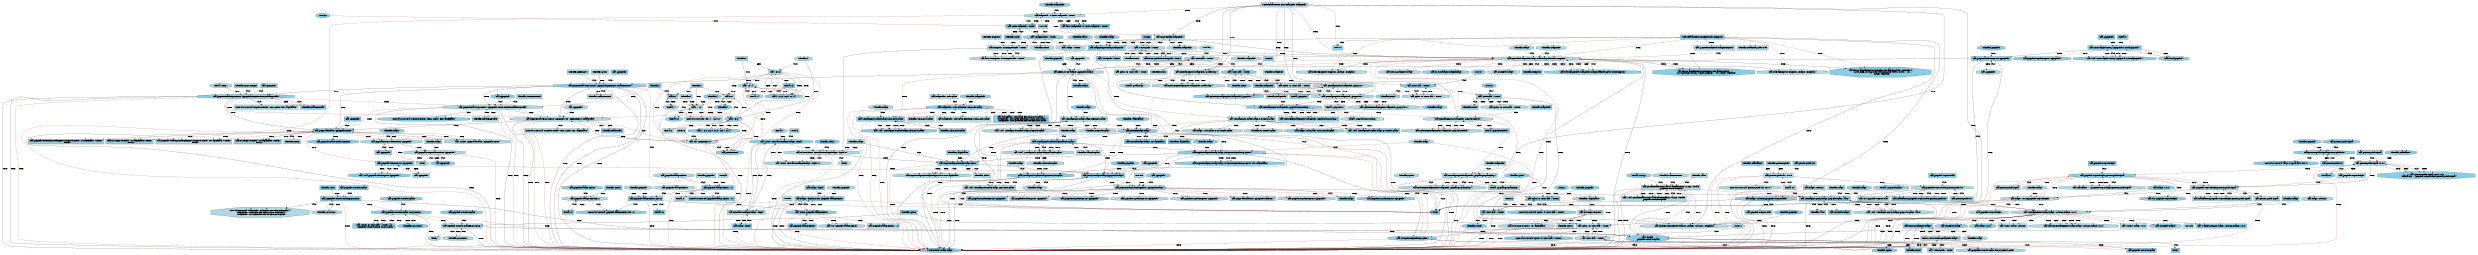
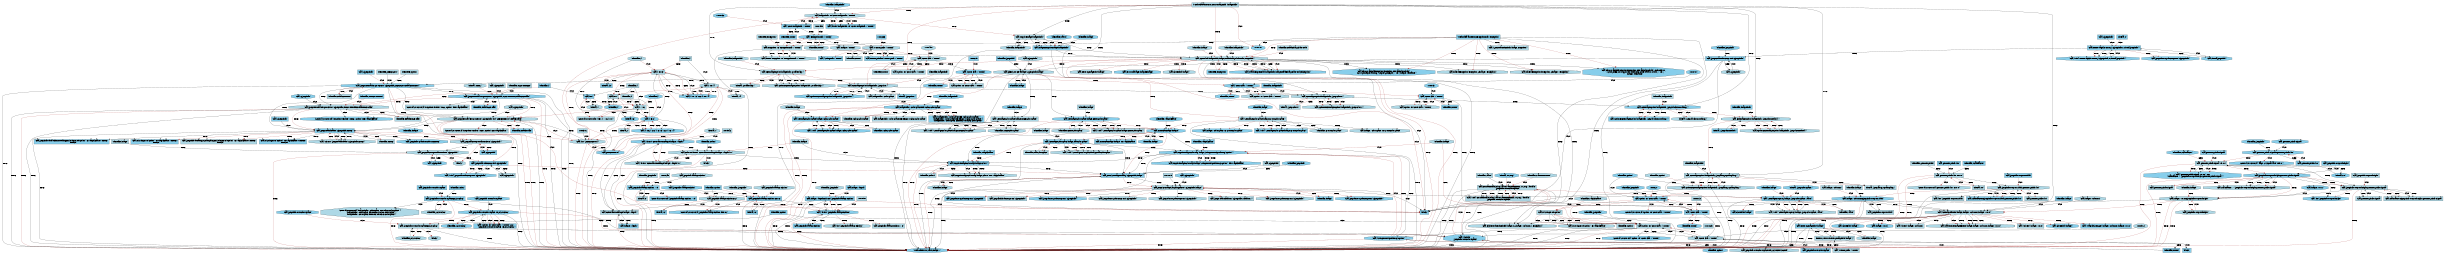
(1338, 48) -> (1258, 48)
none -> (622, 75)
(1041, 158) -> (1071, 124)
none -> (778, 205)
